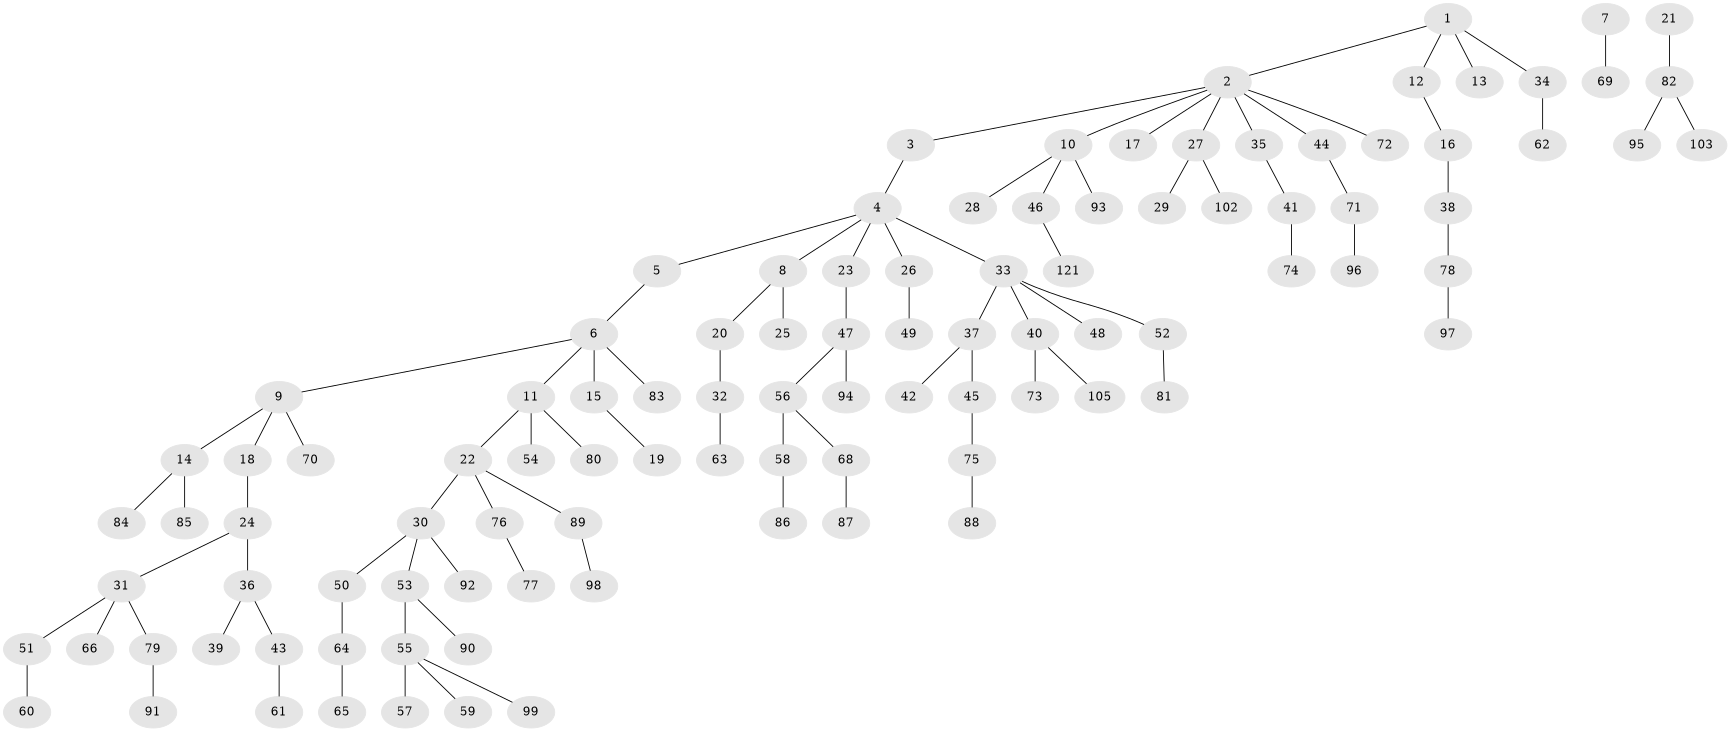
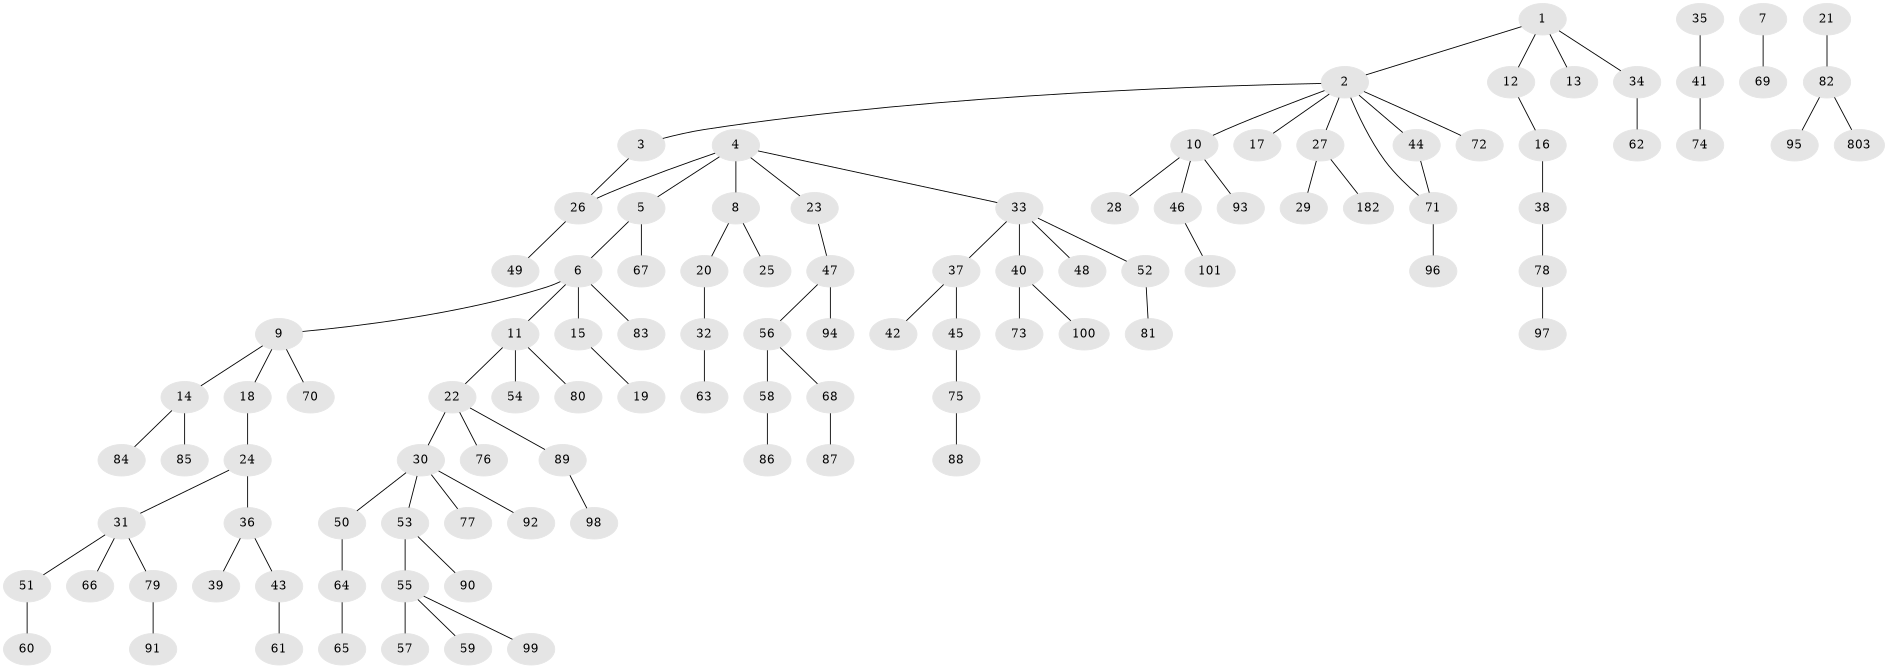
(1243, 114) -> (1378, 151)
(1702, 145) -> (1859, 145)
(894, 177) -> (610, 177)
(1227, 208) -> (1368, 208)
none -> (641, 271)
(1068, 271) -> (1210, 271)
(1100, 397) -> (1084, 334)
(515, 555) -> (445, 492)
